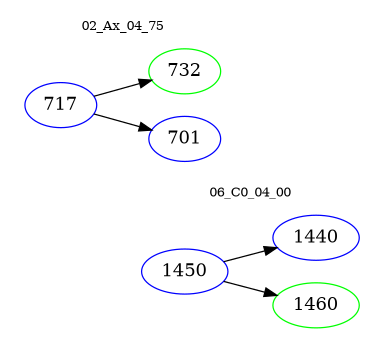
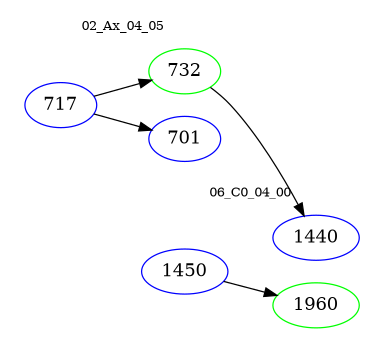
(123, 27) -> (123, 27)
(244, 256) -> (260, 142)
(316, 305) -> (316, 305)
